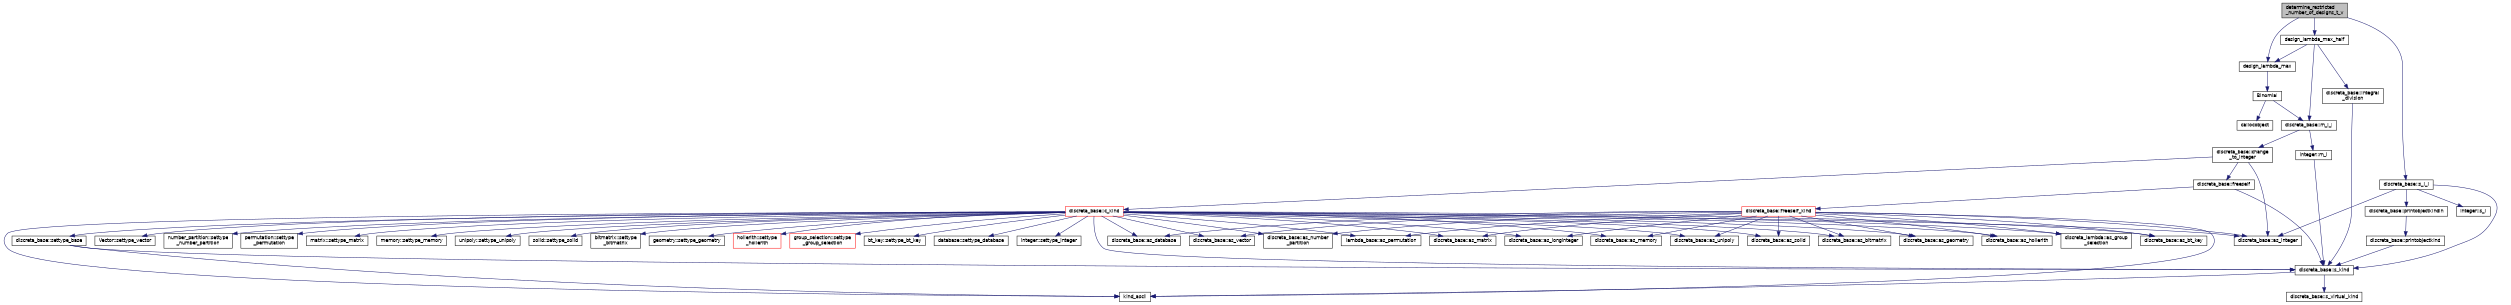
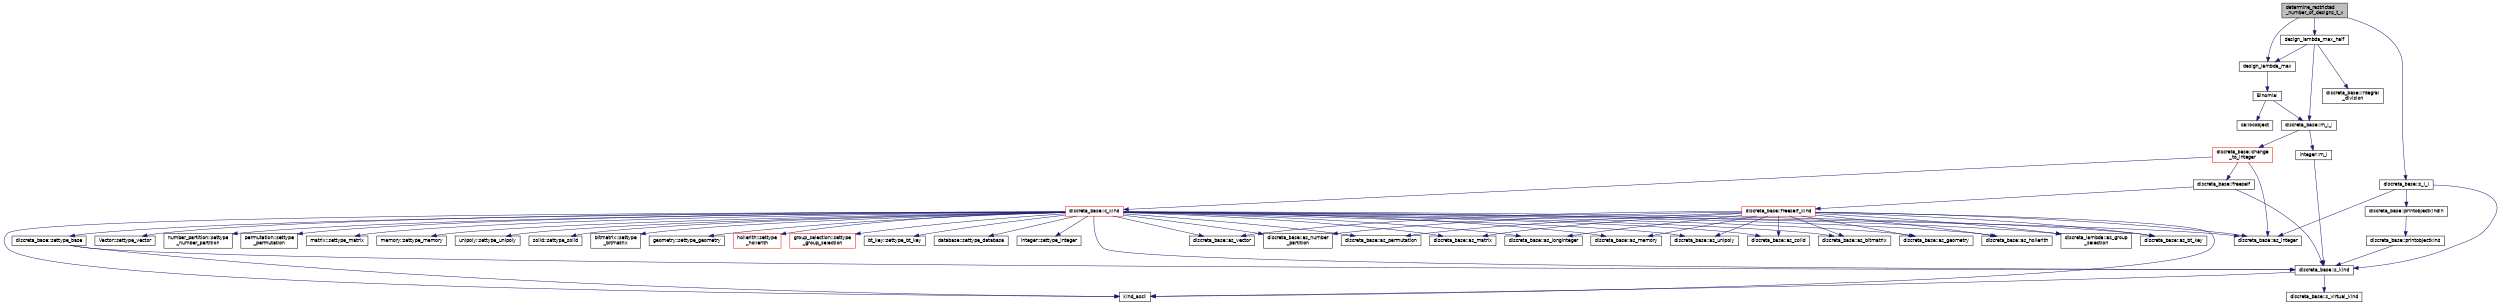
(2242, 155) -> (2242, 155)
(2351, 185) -> none
(2473, 211) -> none
(1144, 241) -> none
(1381, 241) -> (1381, 241)
